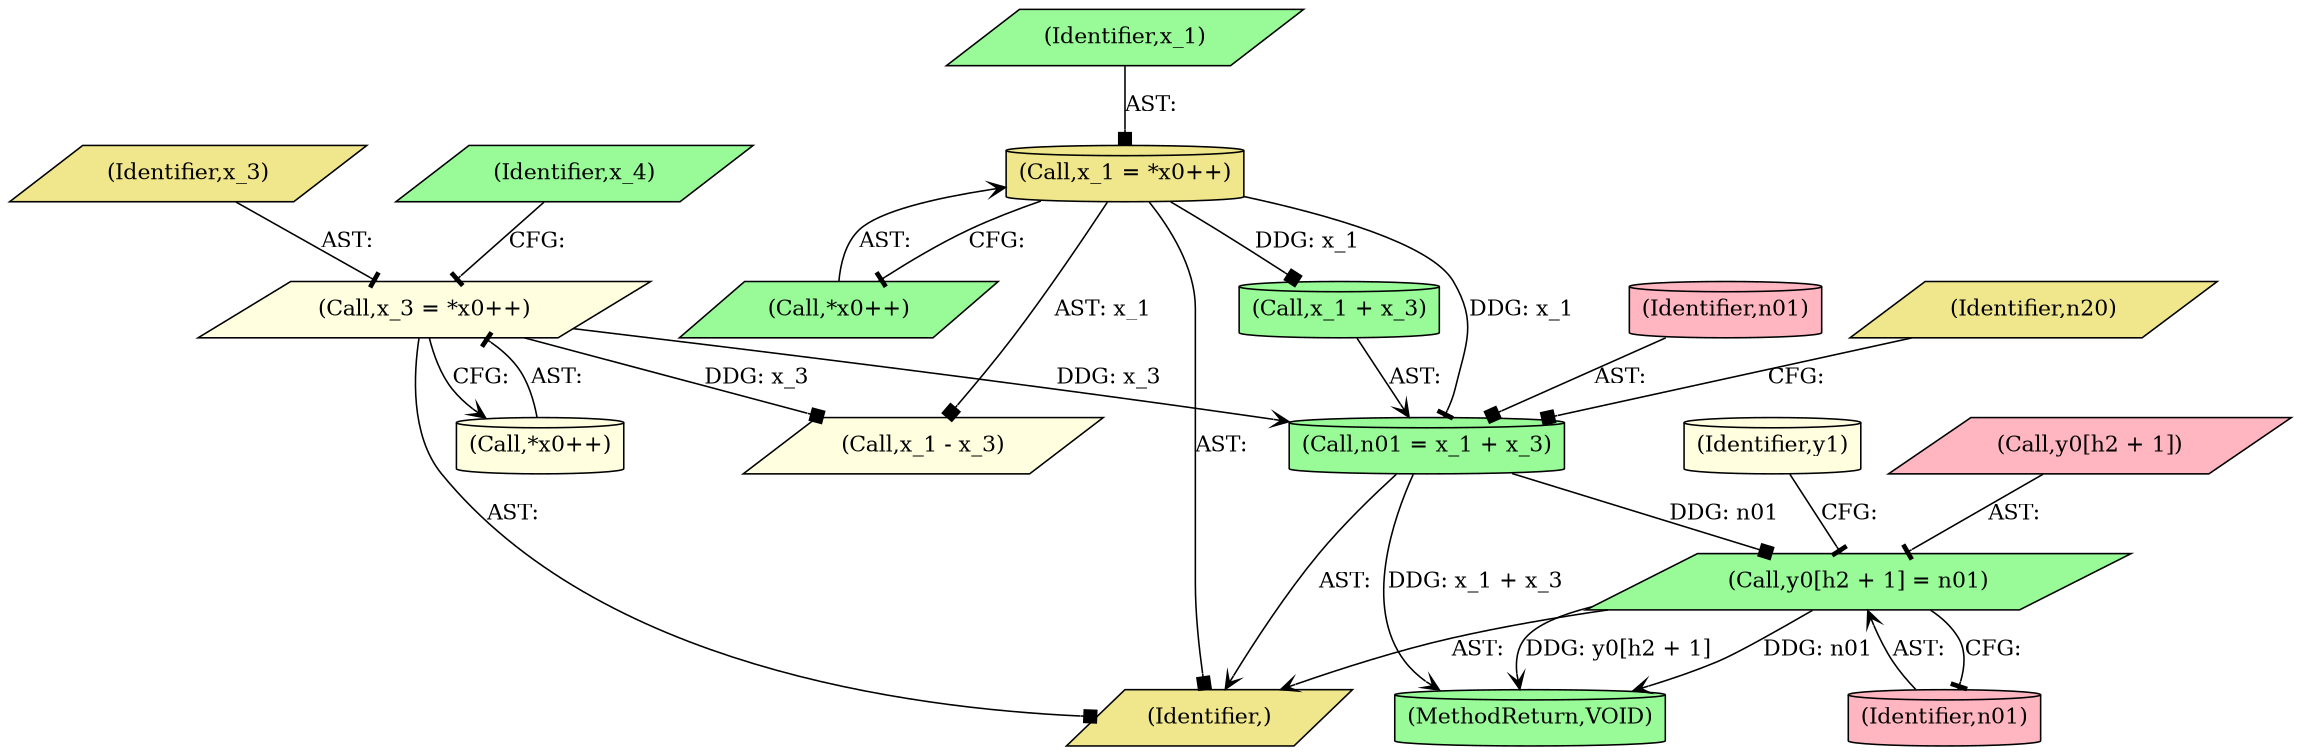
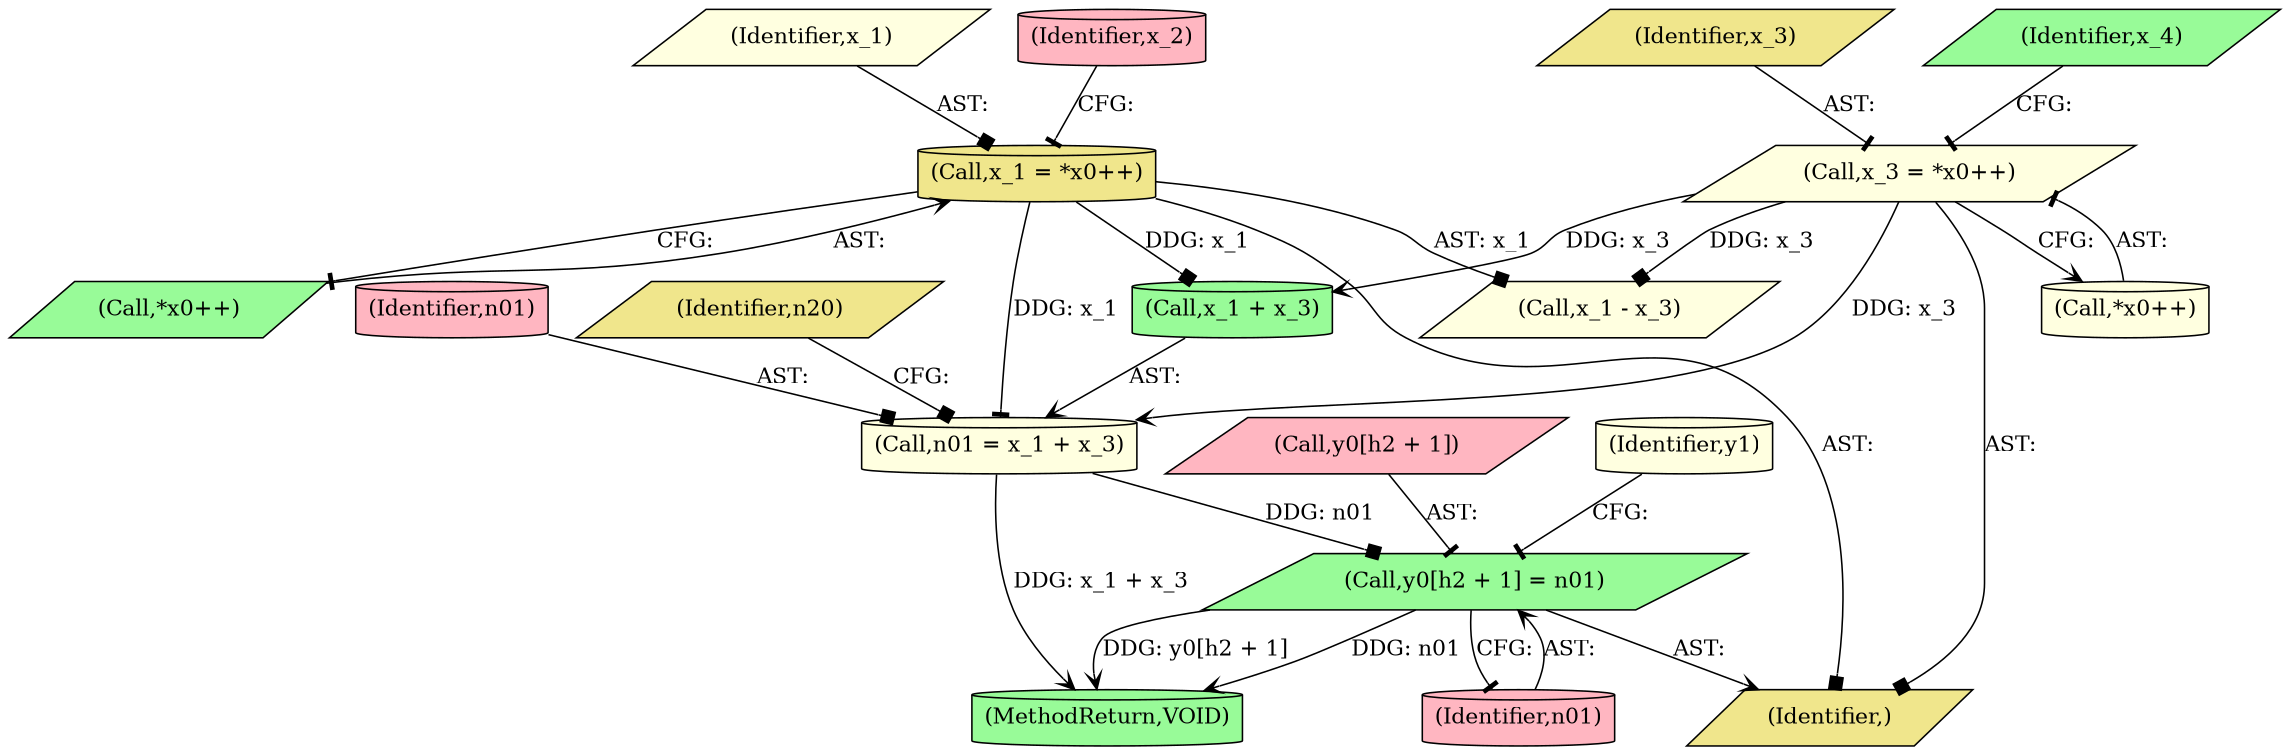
none -> (1112, 38)
(1125, 38) -> (812, 38)
none -> (1526, 255)
(1427, 446) -> (999, 446)
(1307, 568) -> none
